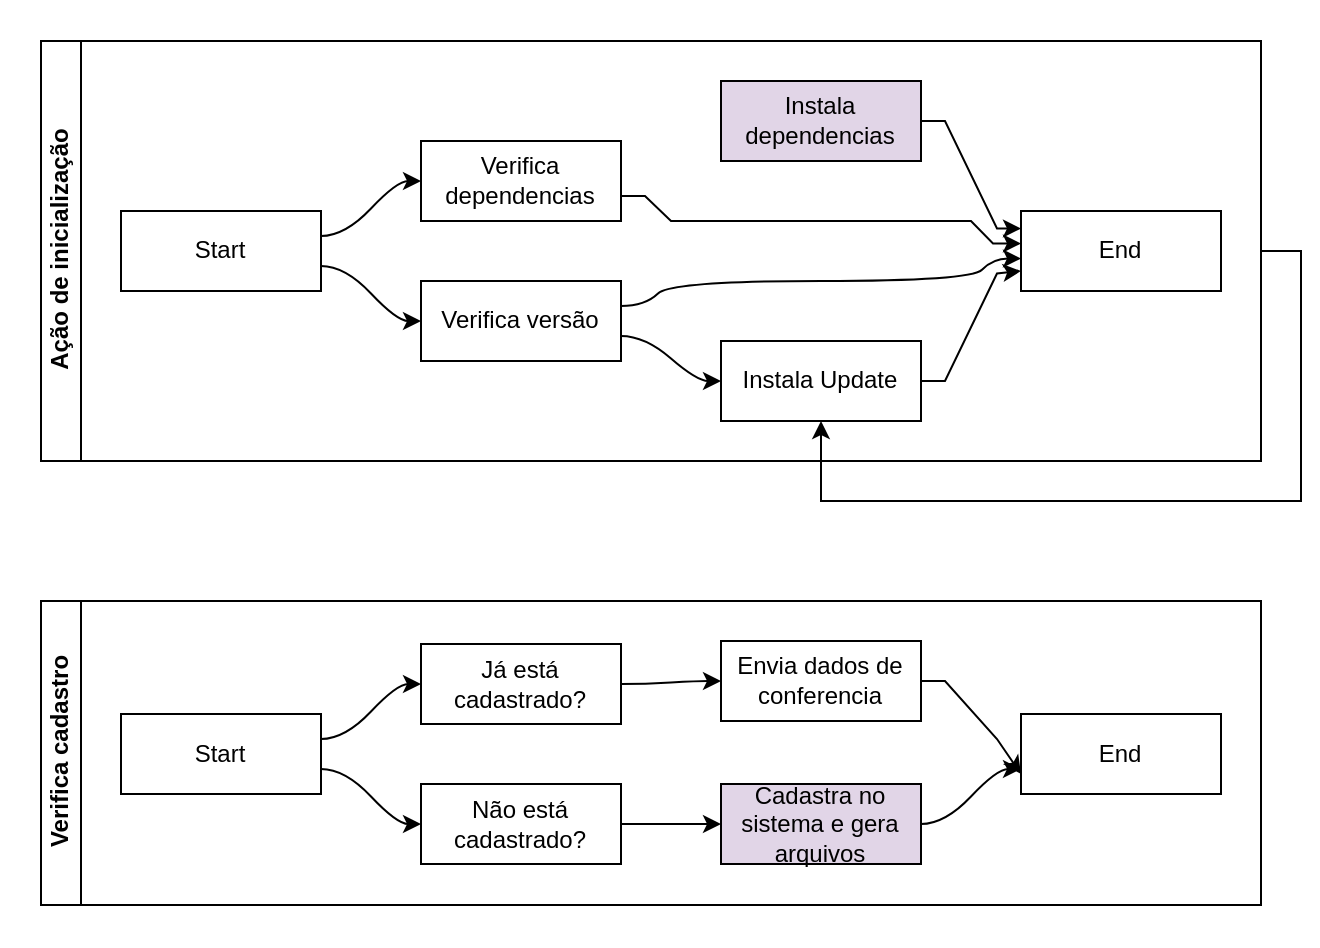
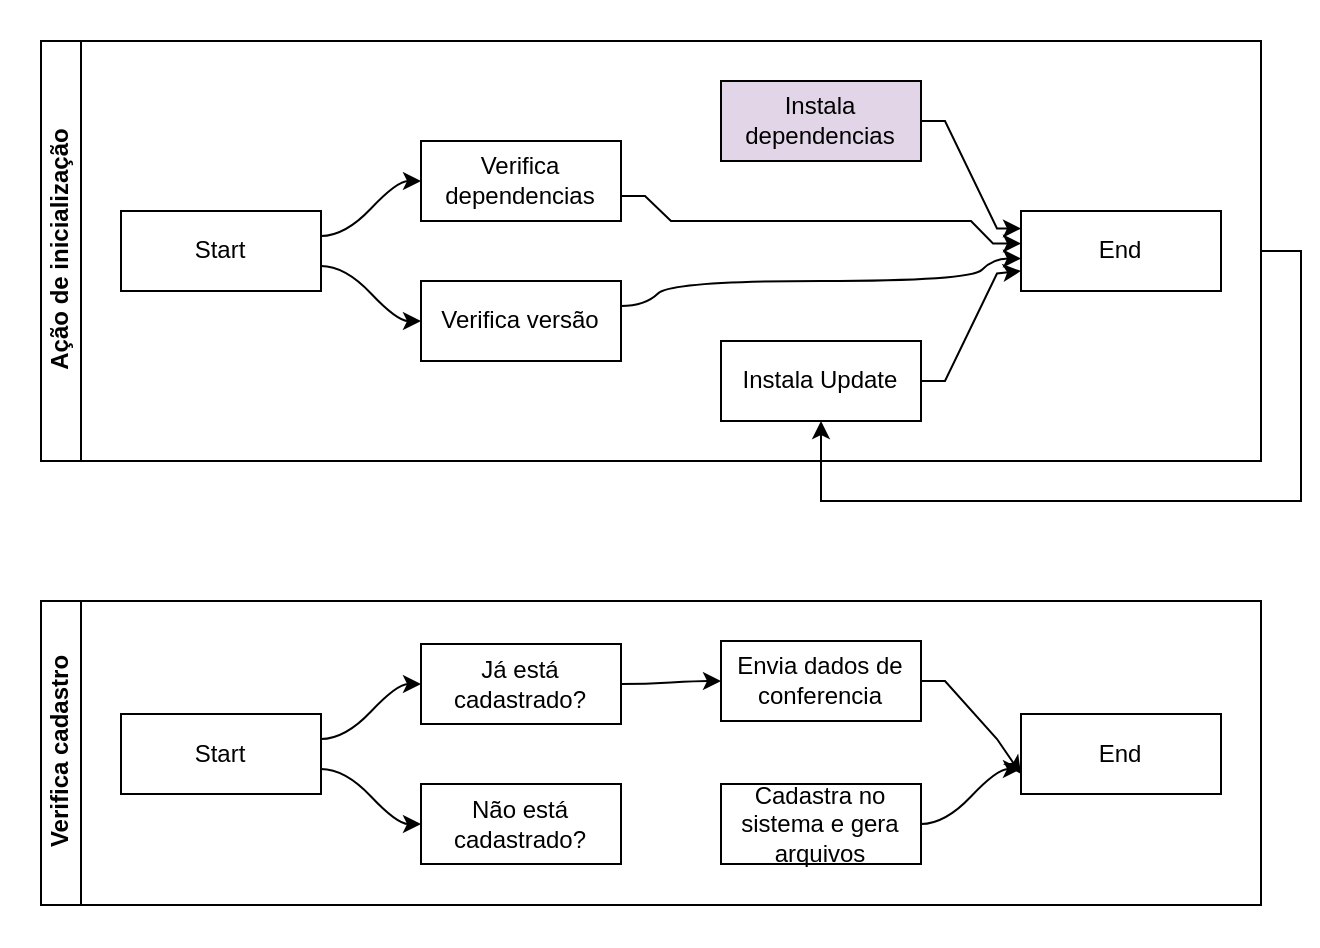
(666, 354) -> none
(664, 824) -> none
(821, 824) -> (821, 824)
